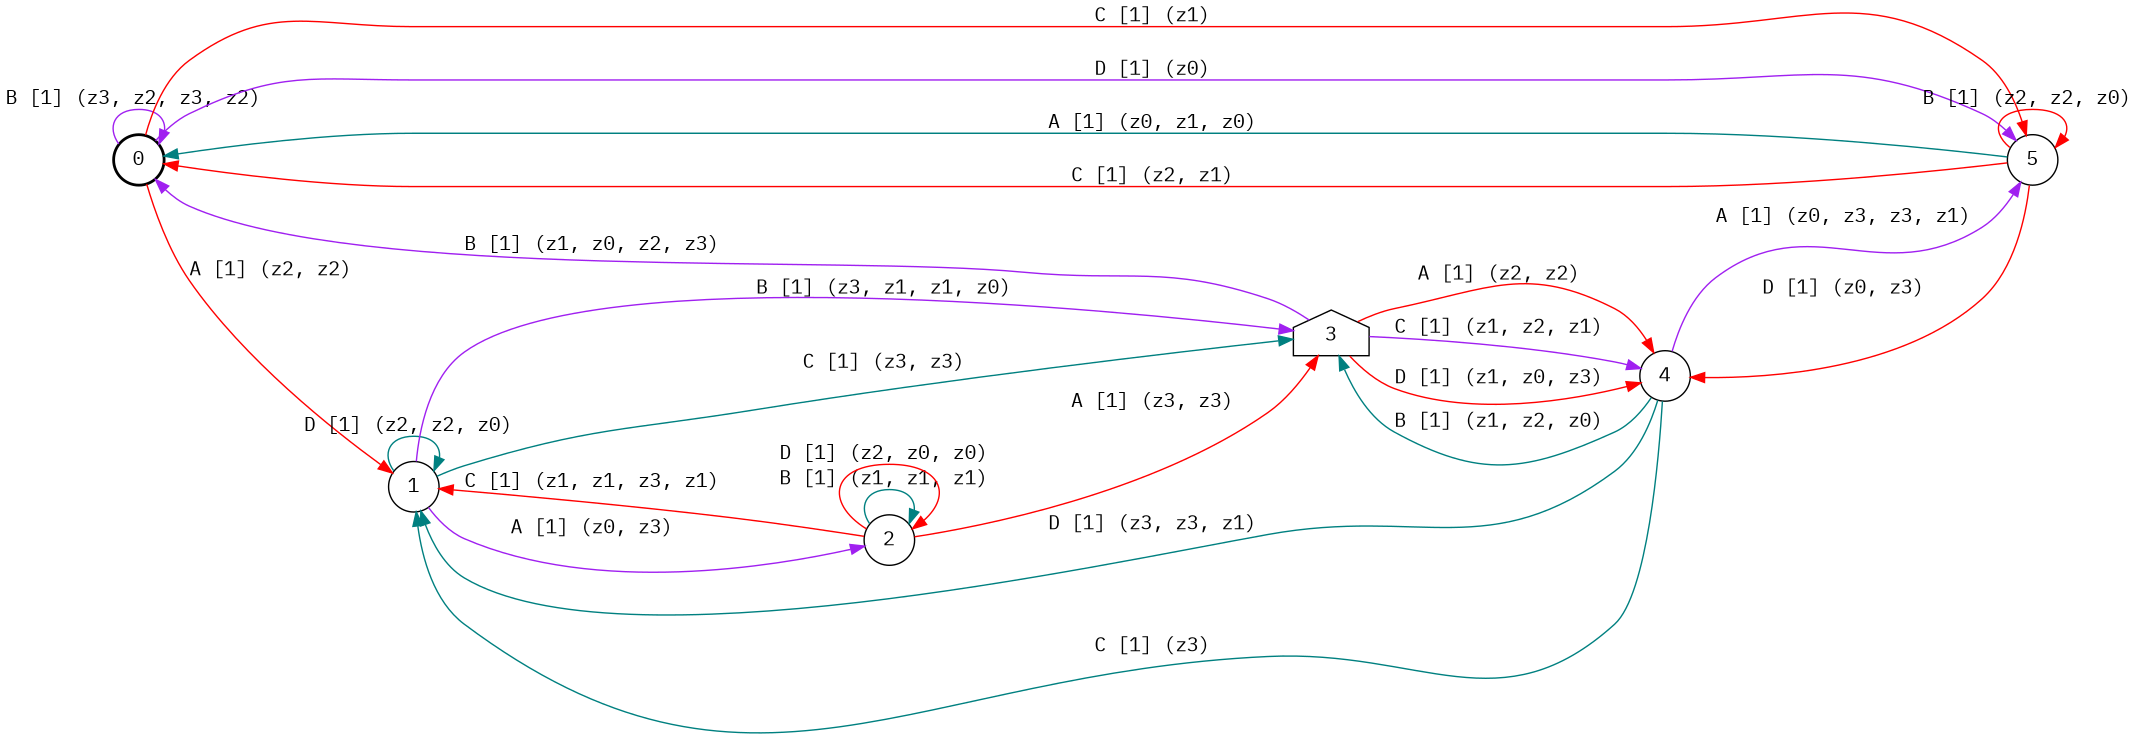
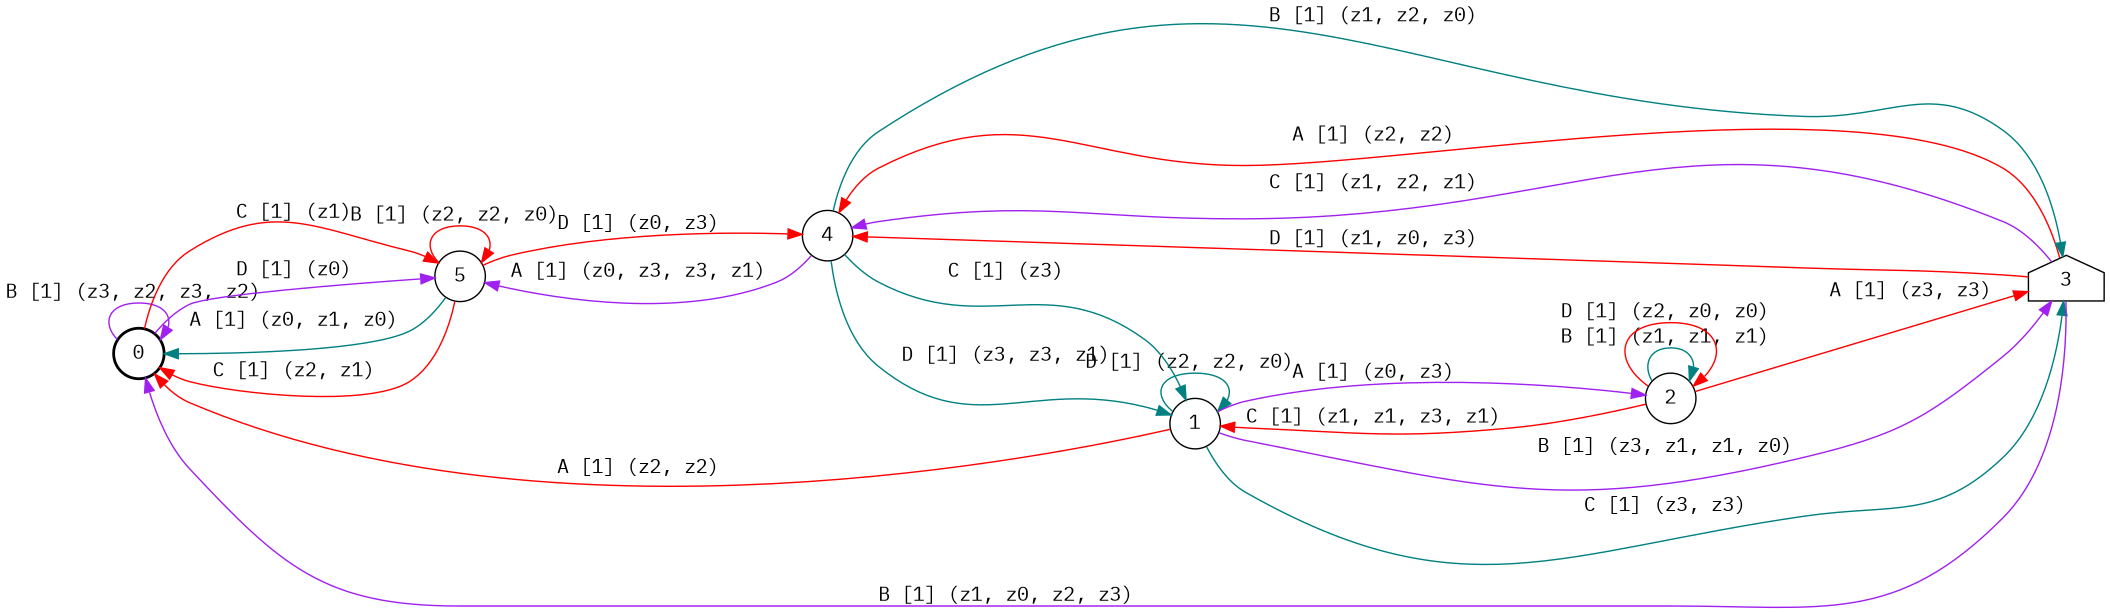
(240, 343) -> (661, 485)
